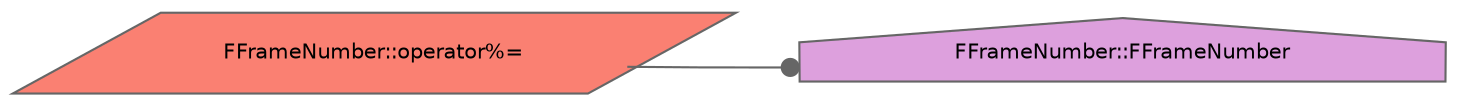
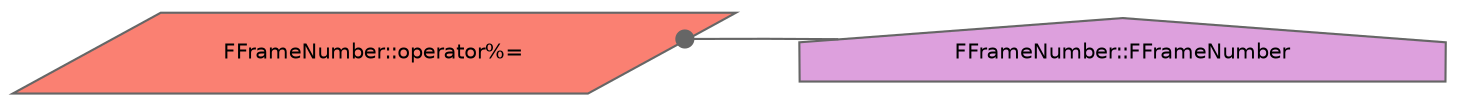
(704, 67) -> (766, 39)
